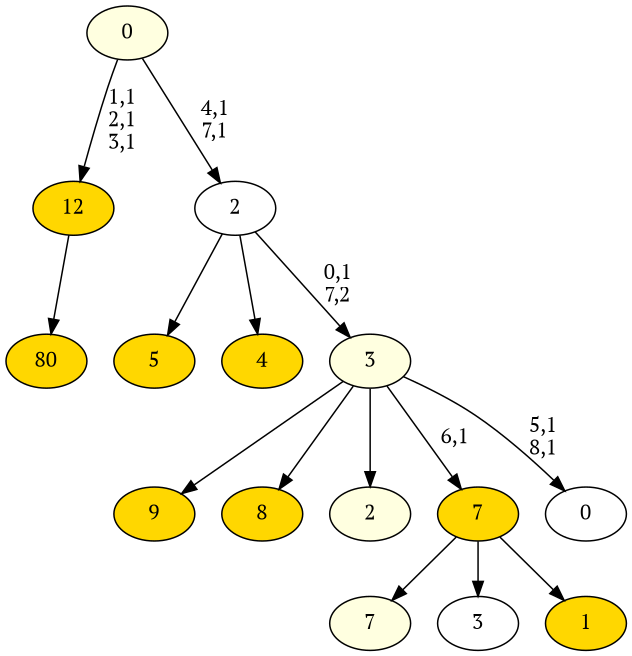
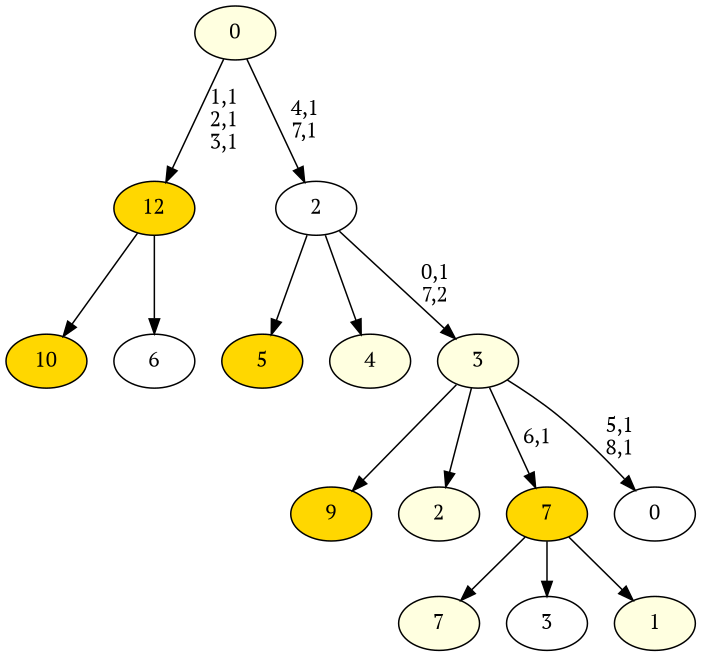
(46, 361) -> (46, 361)
none -> (154, 361)
(262, 361) -> (370, 361)
(262, 514) -> none
(586, 623) -> (655, 623)
